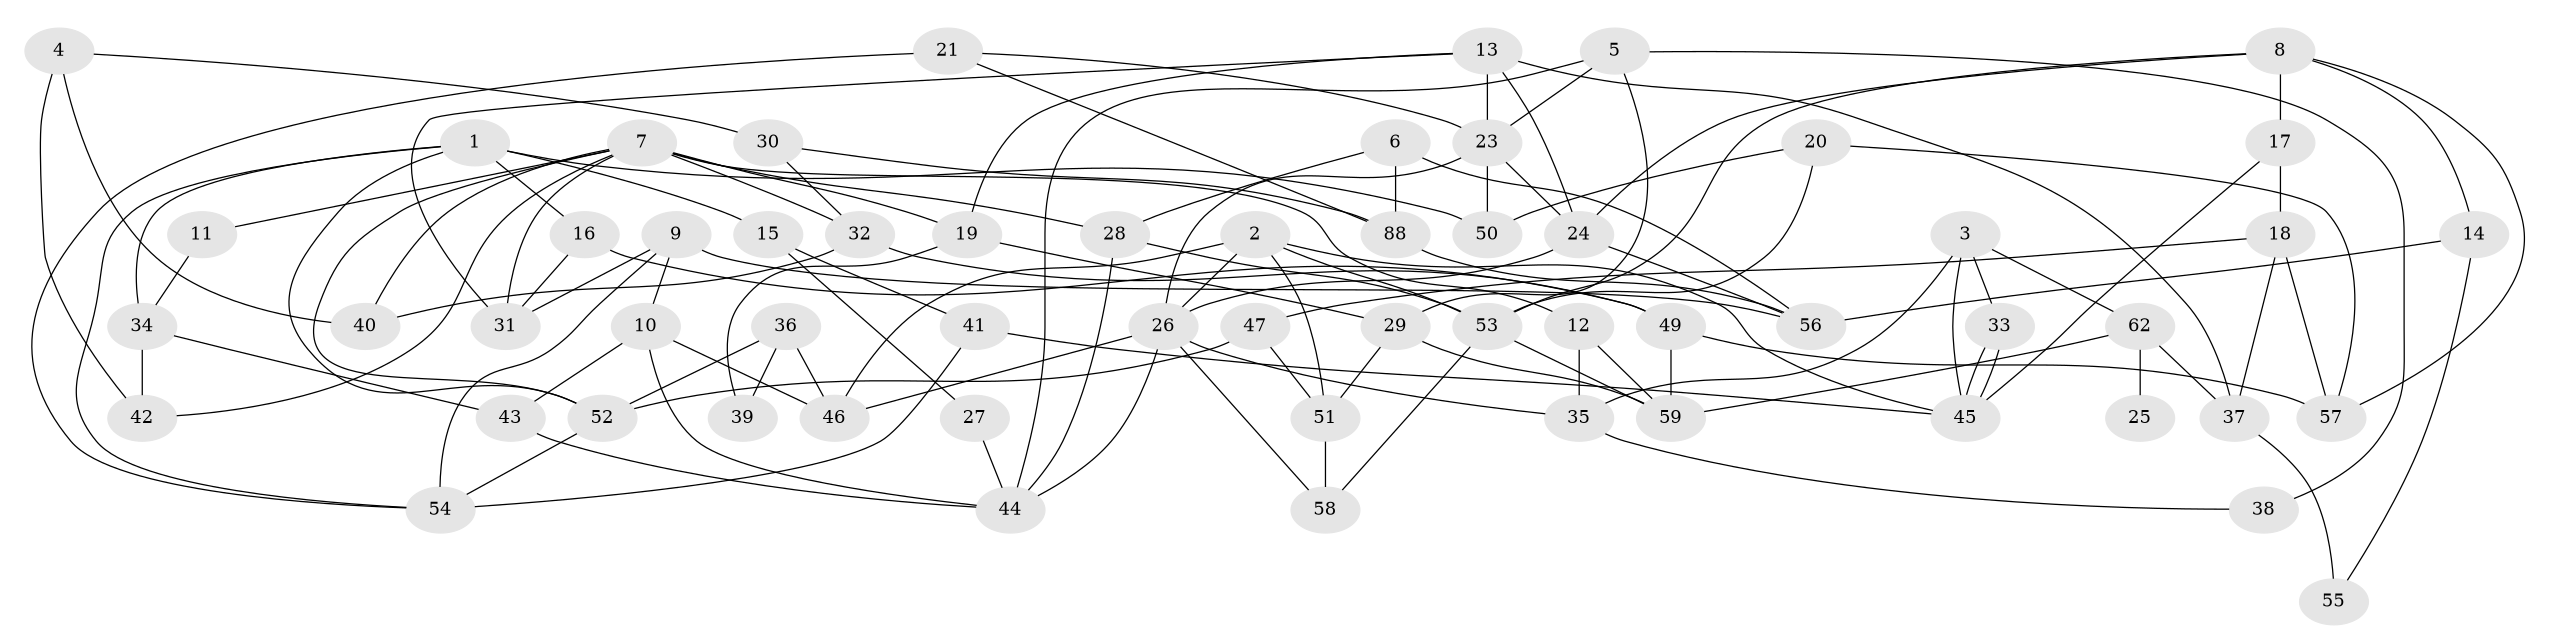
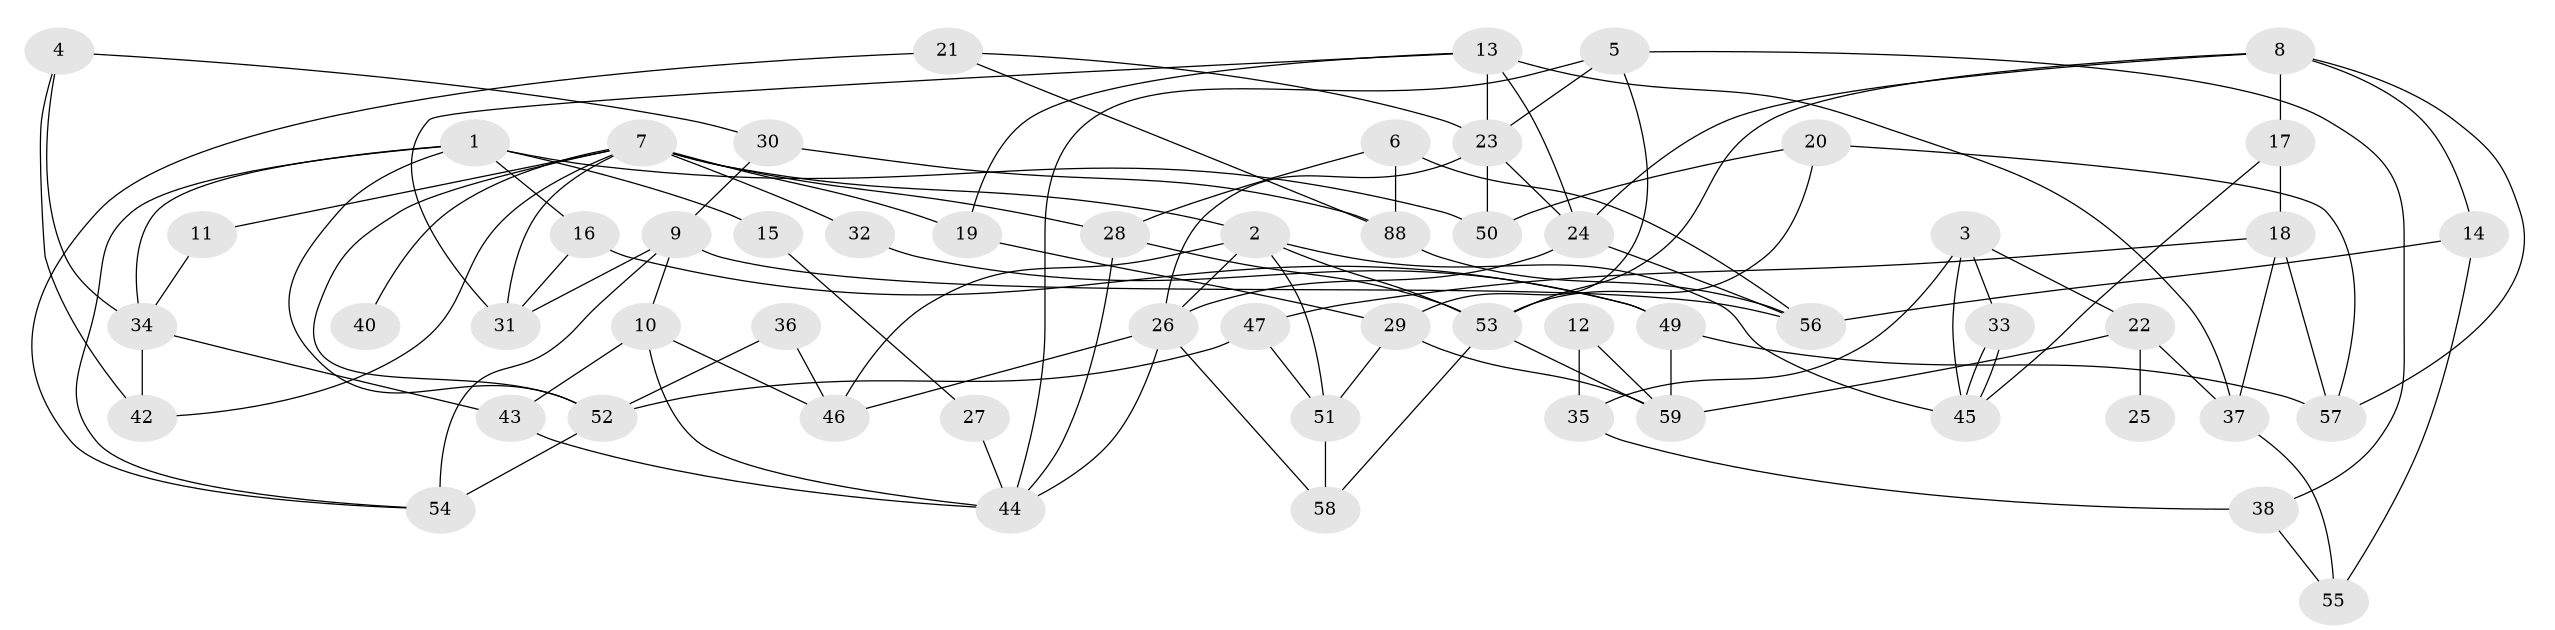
(824, 198) -> (723, 189)
(1284, 207) -> (948, 190)
(150, 251) -> (50, 204)
(605, 288) -> none
(975, 326) -> none
(2140, 326) -> (2140, 326)
(1365, 388) -> none
(743, 418) -> none
none -> (2299, 556)
